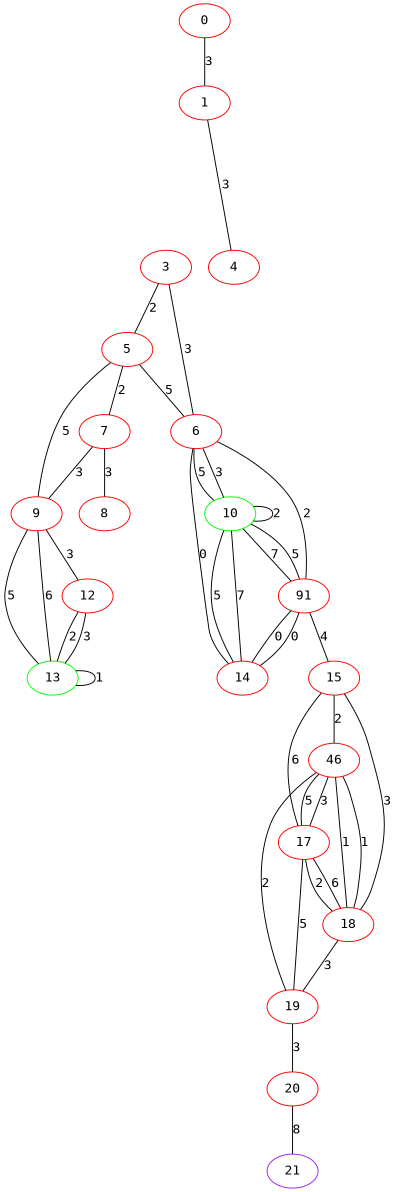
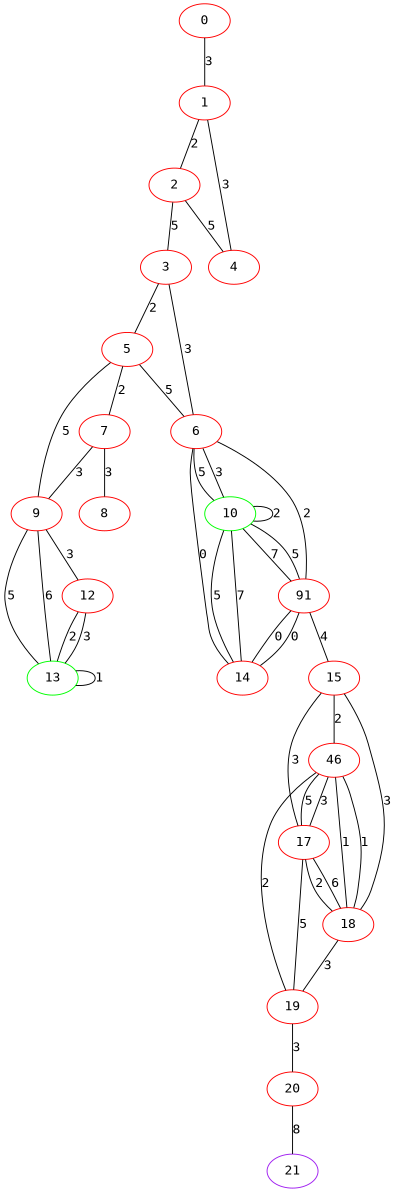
none -> (175, 185)
(296, 760) -> (296, 760)
